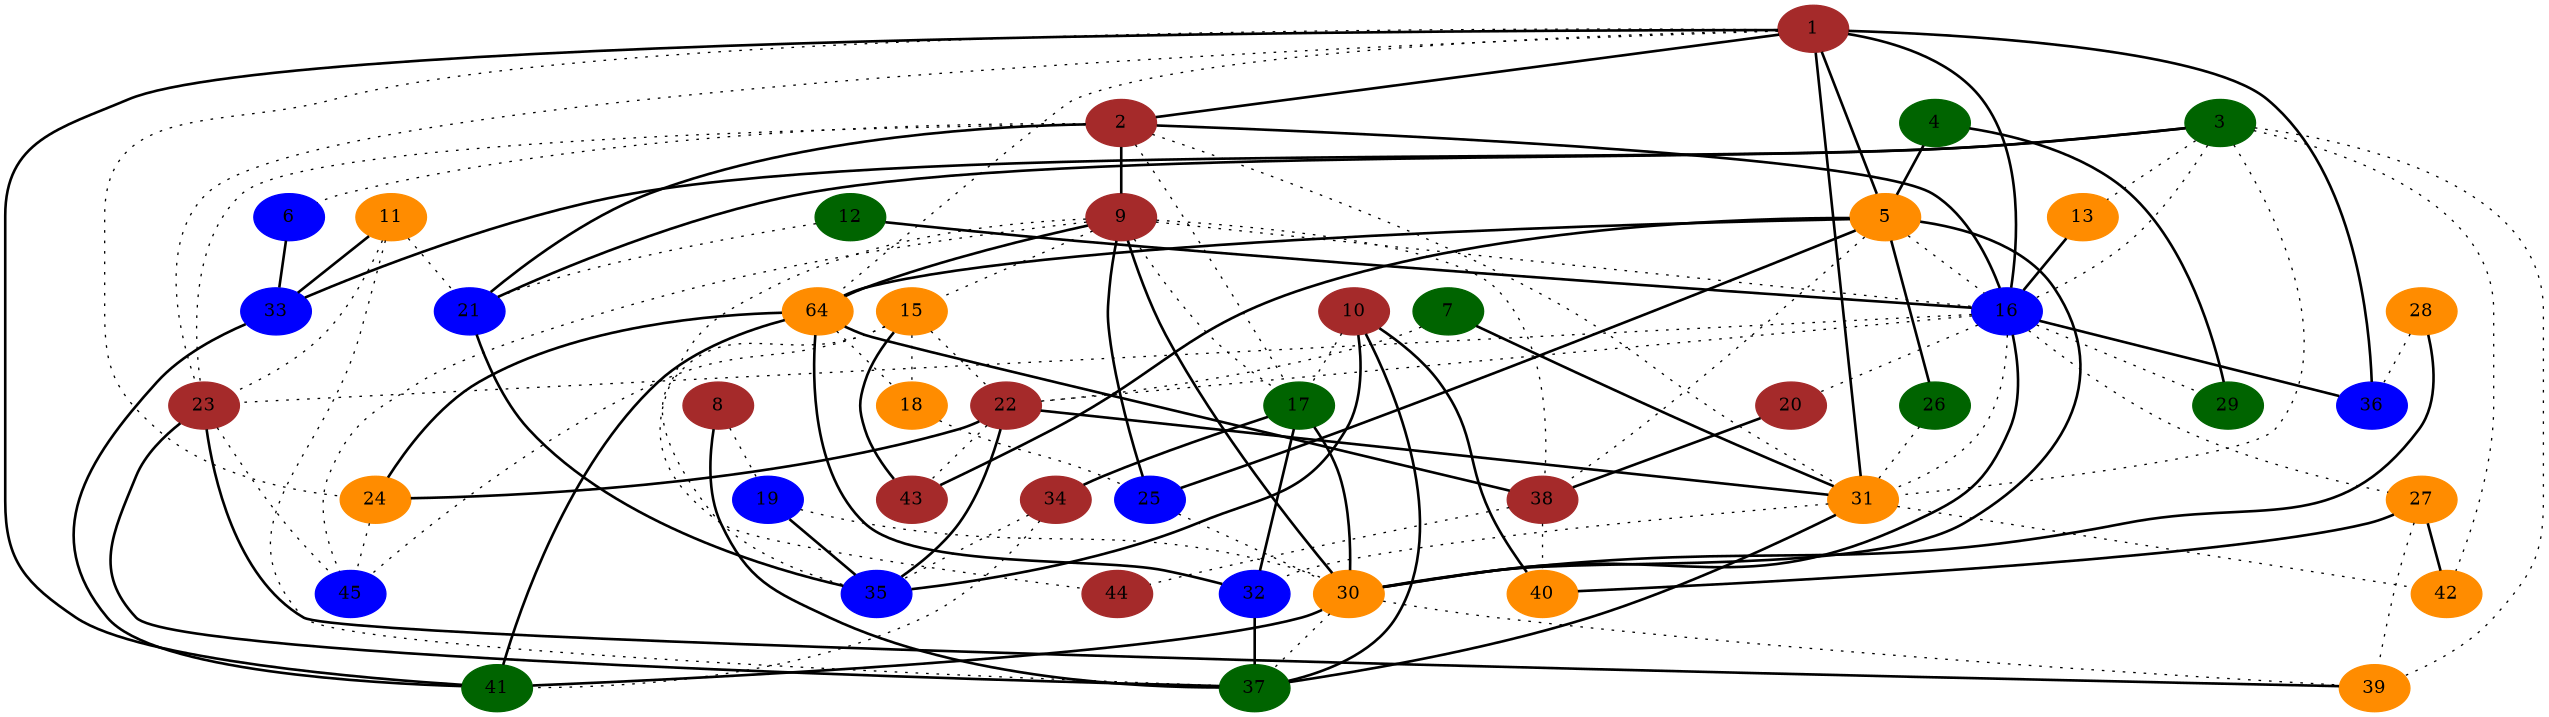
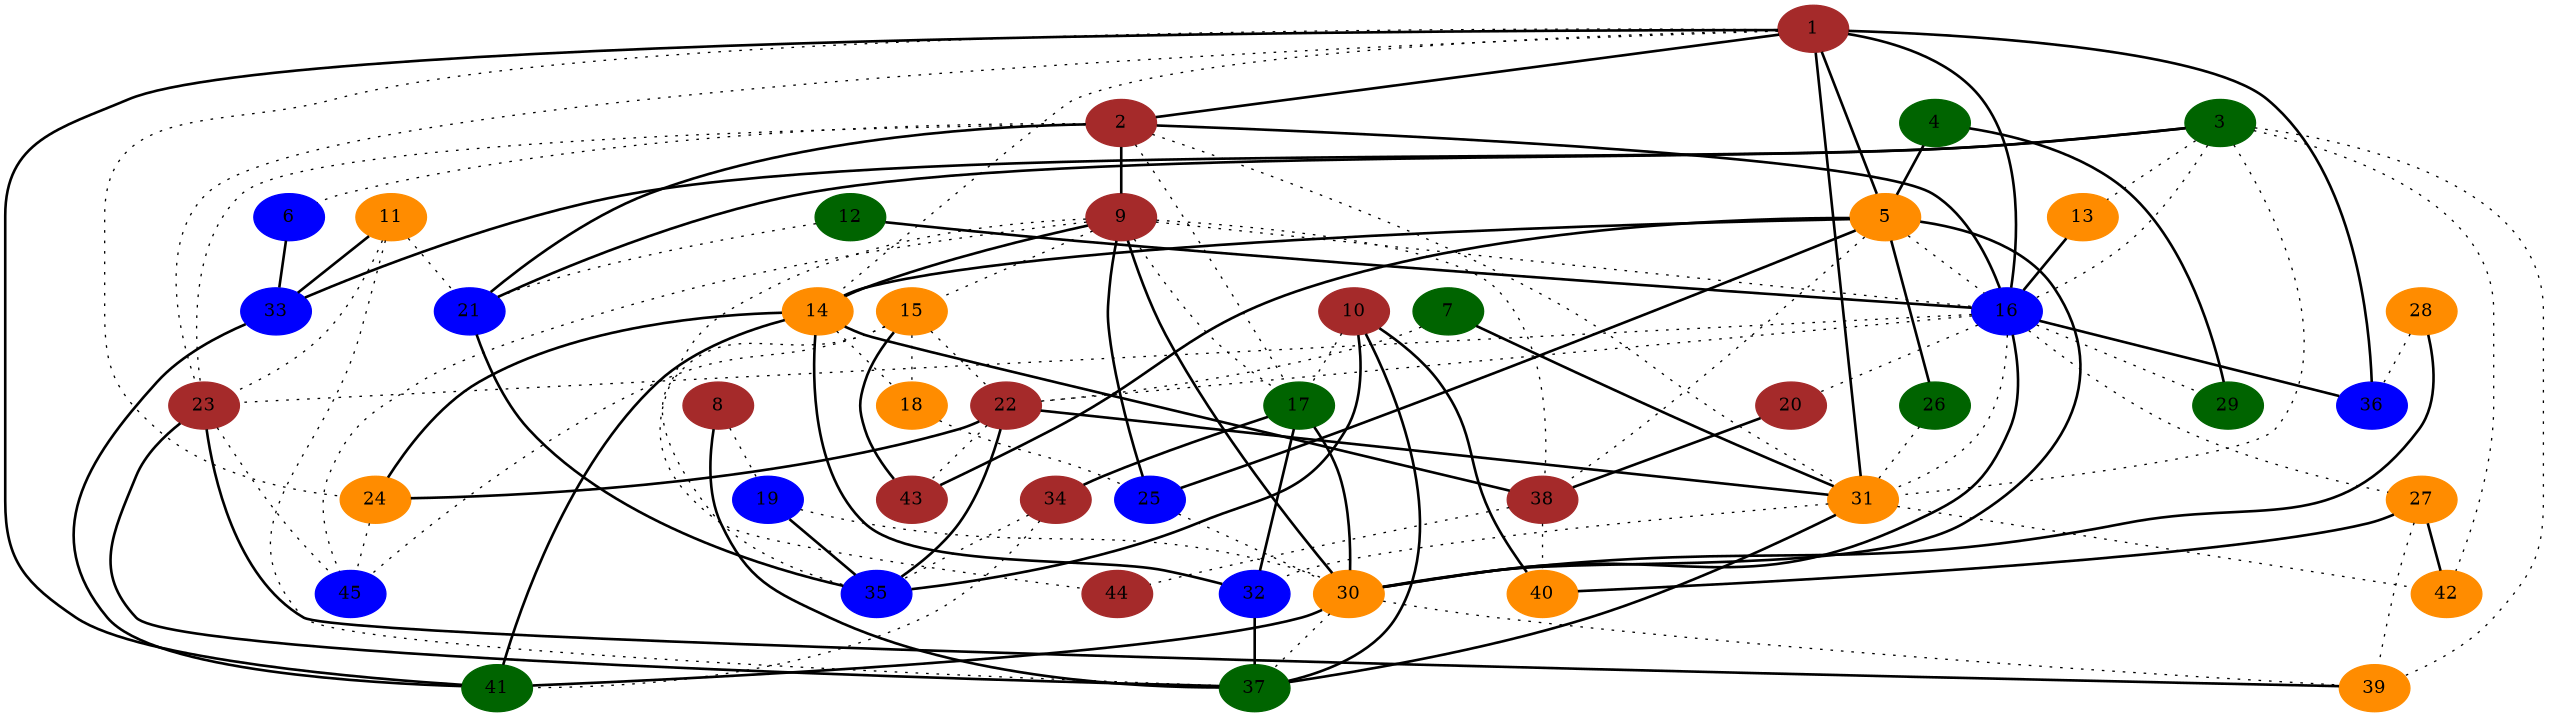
(818, 311) -> (818, 311)
